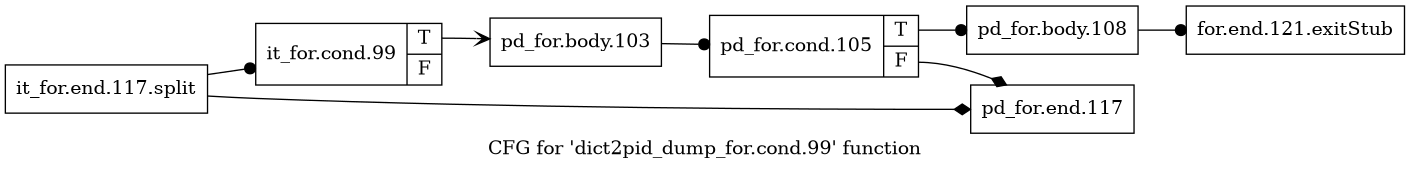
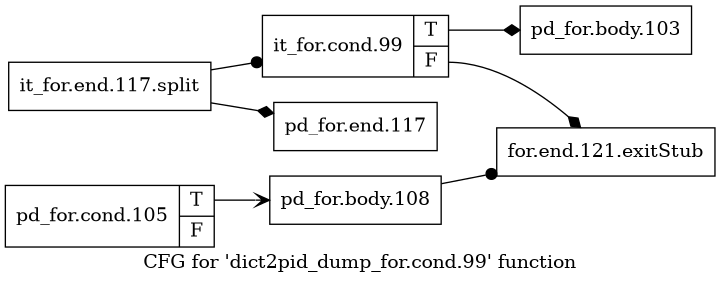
(937, 30) -> (235, 200)
(459, 38) -> (476, 30)
(680, 44) -> none
(956, 67) -> none
none -> (513, 79)
